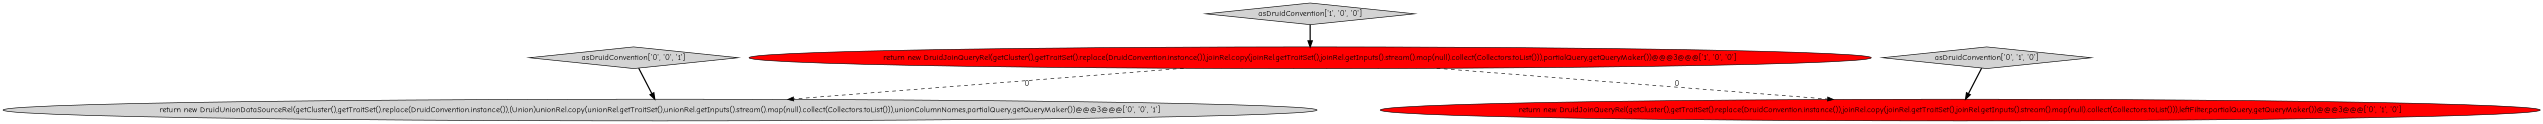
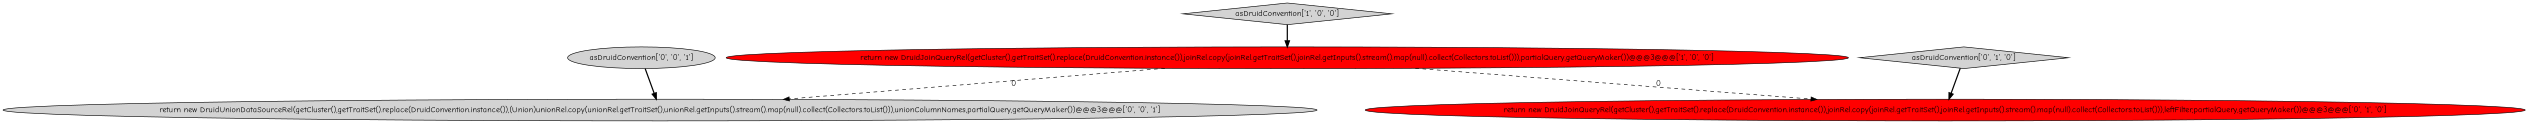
(634, 58) -> (641, 58)
